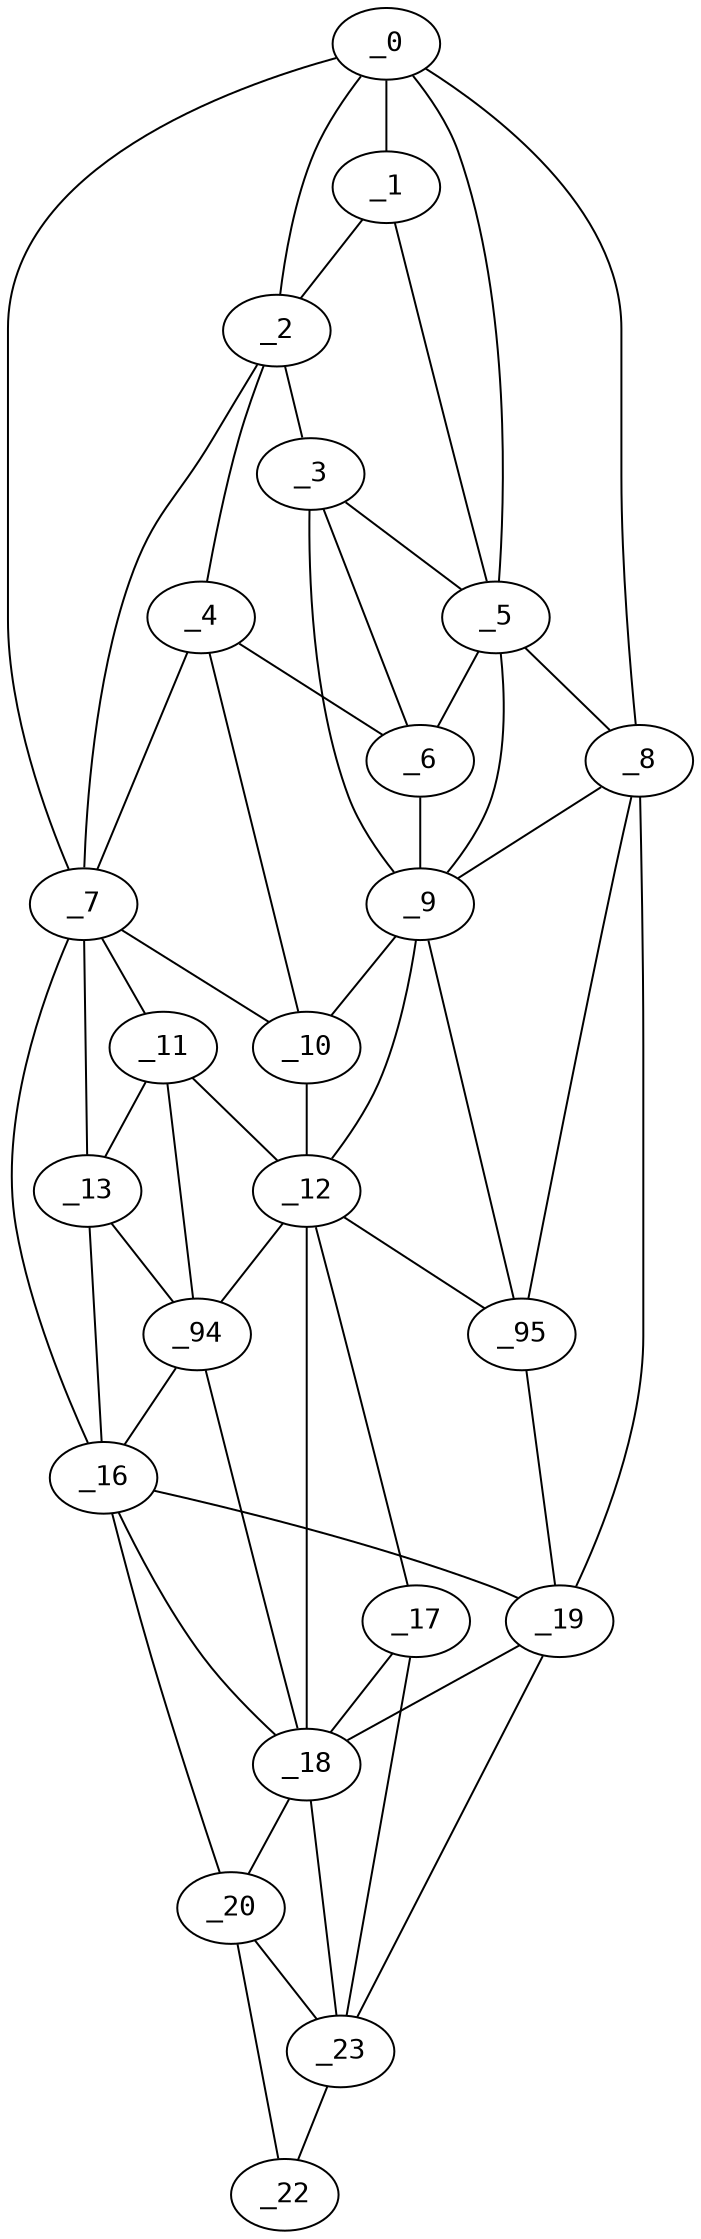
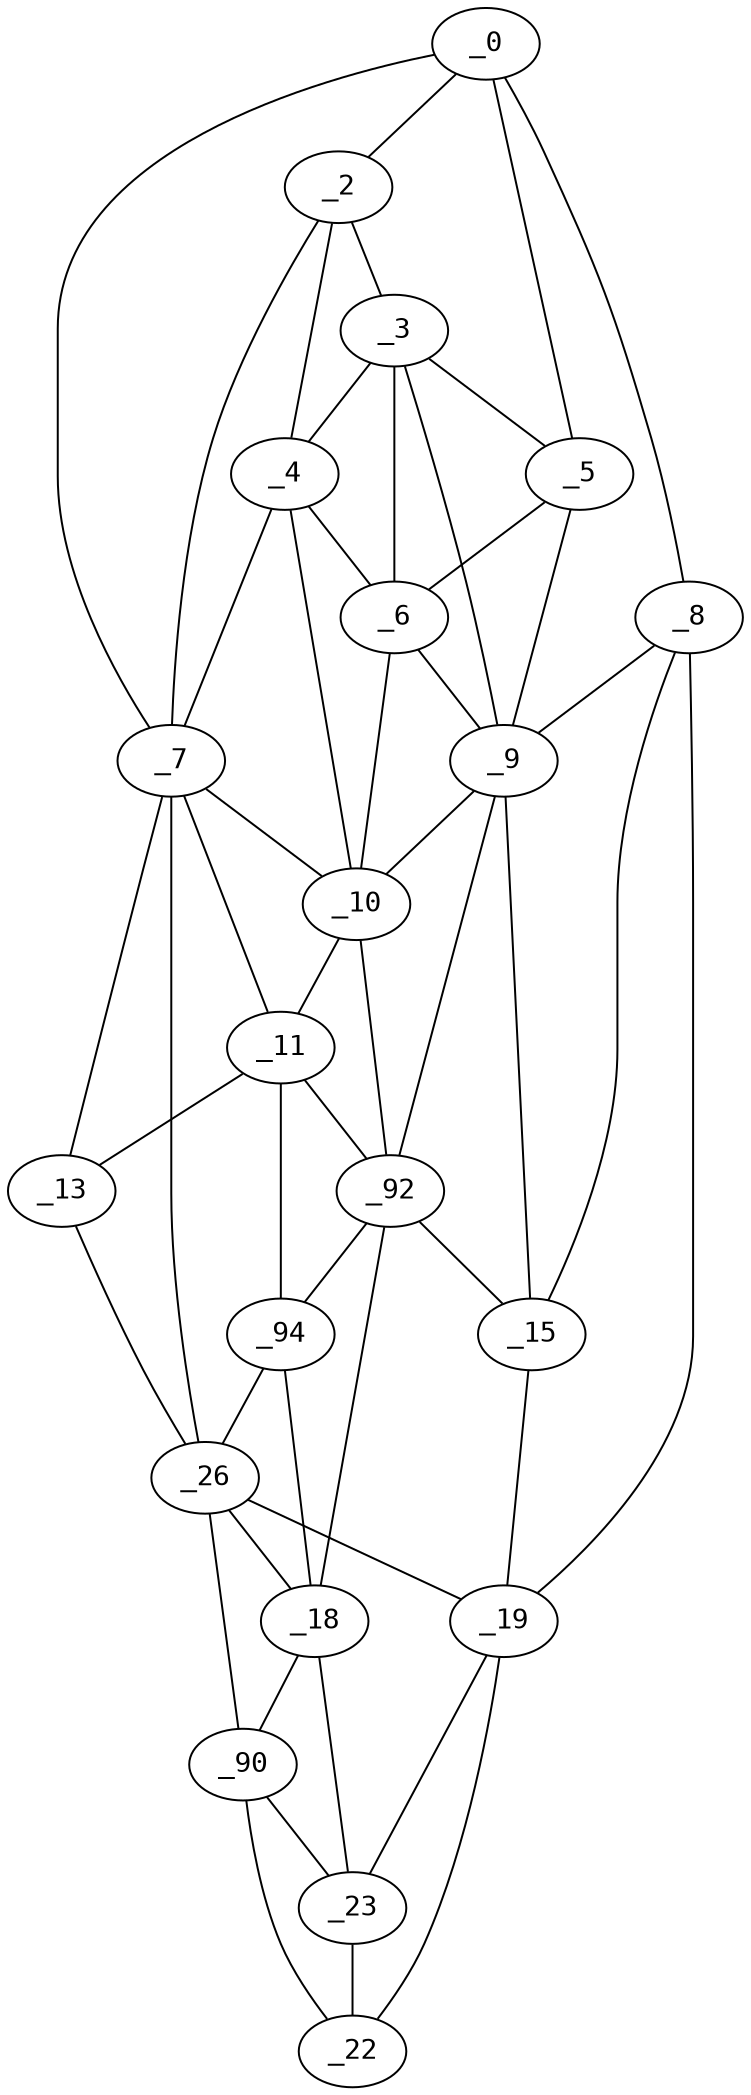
(386, 187) -> none
none -> (340, 402)
(567, 689) -> none
none -> (375, 761)
none -> (319, 976)
(307, 1191) -> (390, 1191)
(142, 1263) -> none
(522, 1334) -> (532, 1334)
(104, 1478) -> (205, 1478)
(416, 1621) -> none
(434, 1693) -> (459, 1846)
(231, 1908) -> (243, 1765)
